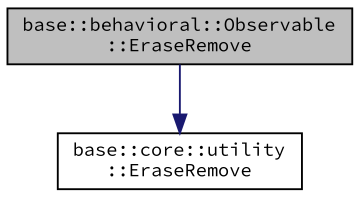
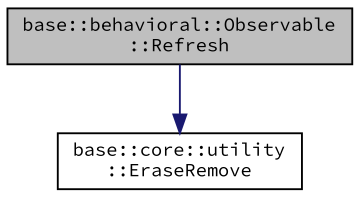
(180, 36) -> (180, 36)
